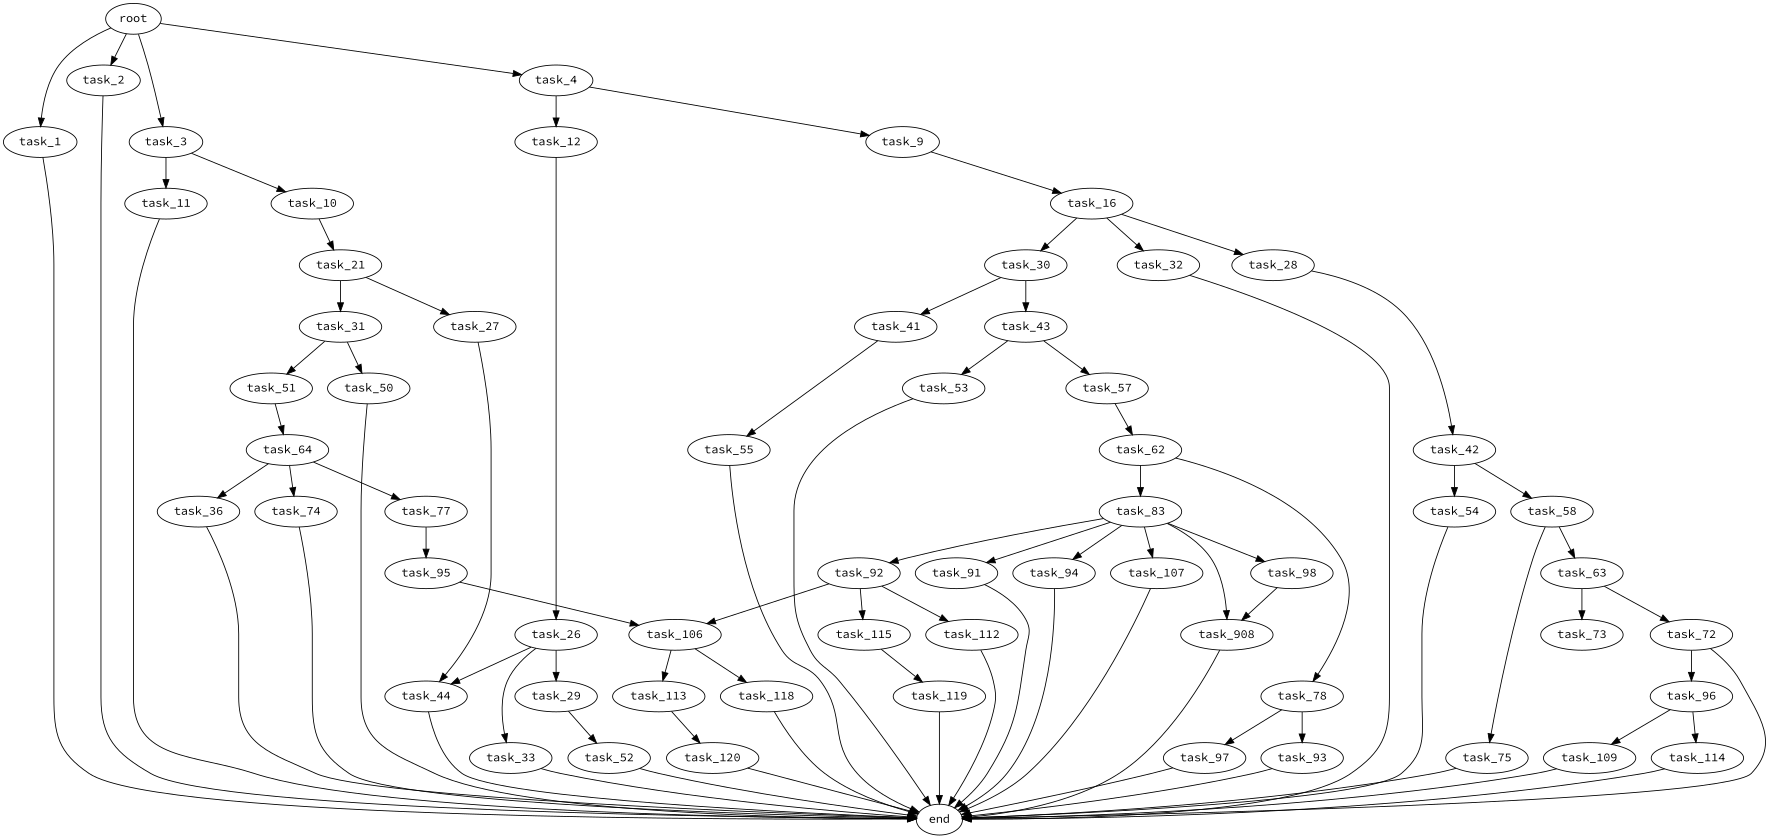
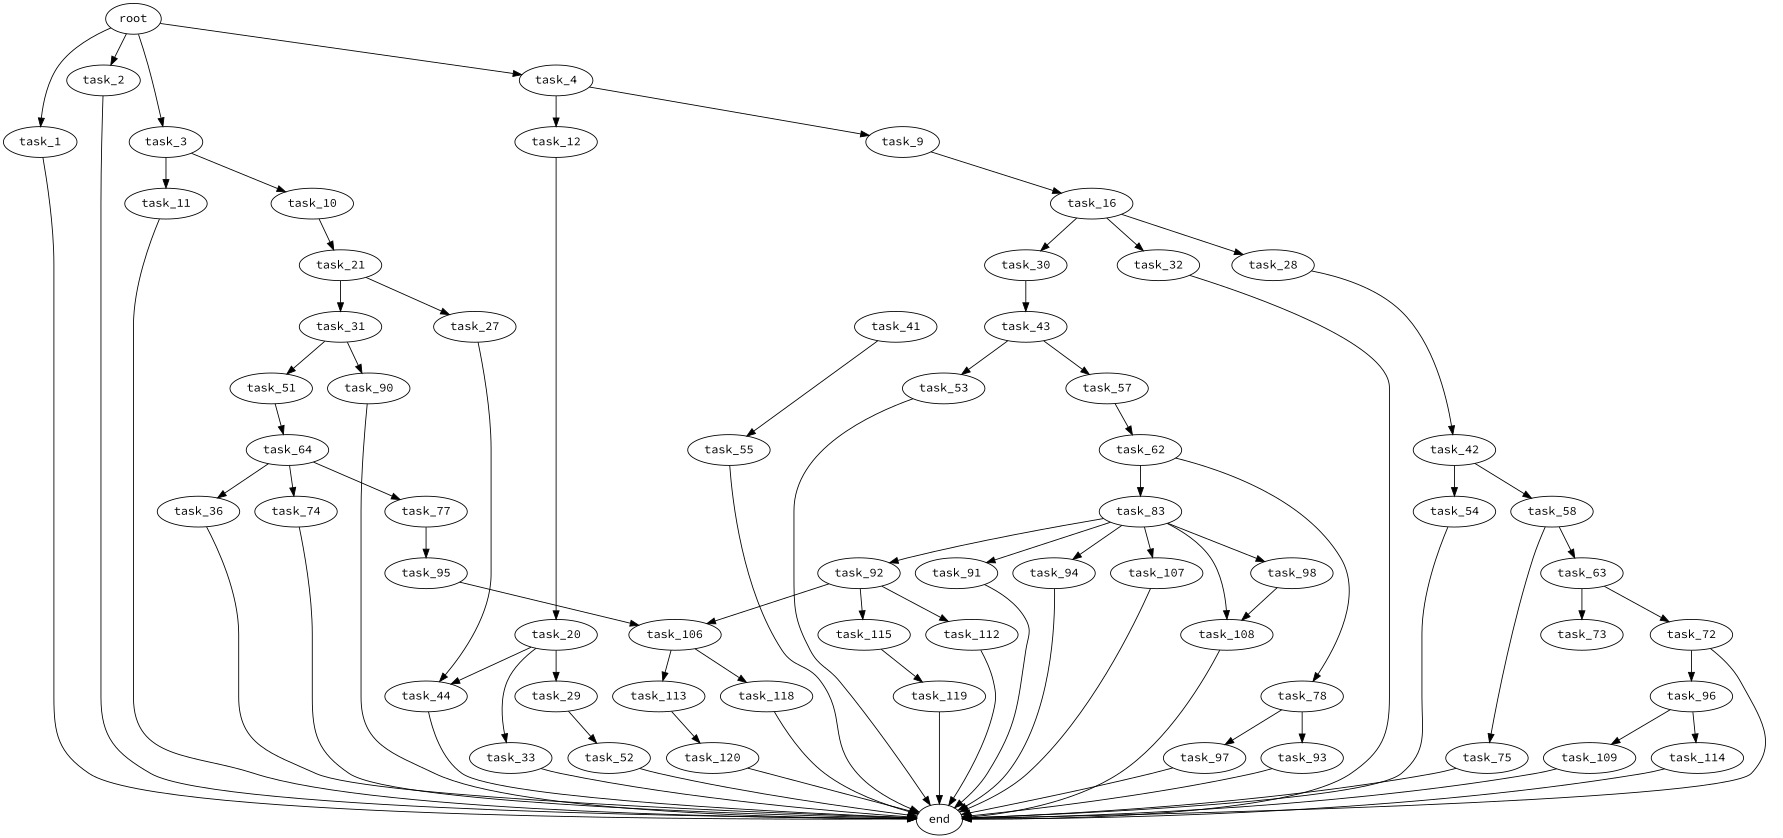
(965, 294) -> none
(369, 388) -> (369, 388)
(556, 635) -> (556, 635)
(1227, 635) -> (1227, 635)
